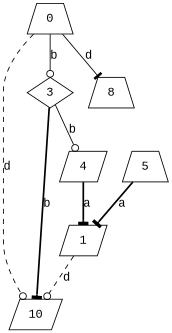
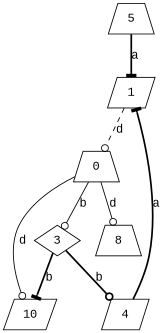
(79, 54) -> (106, 200)
(64, 125) -> (86, 272)
(3, 161) -> (21, 223)
(61, 275) -> (115, 127)
